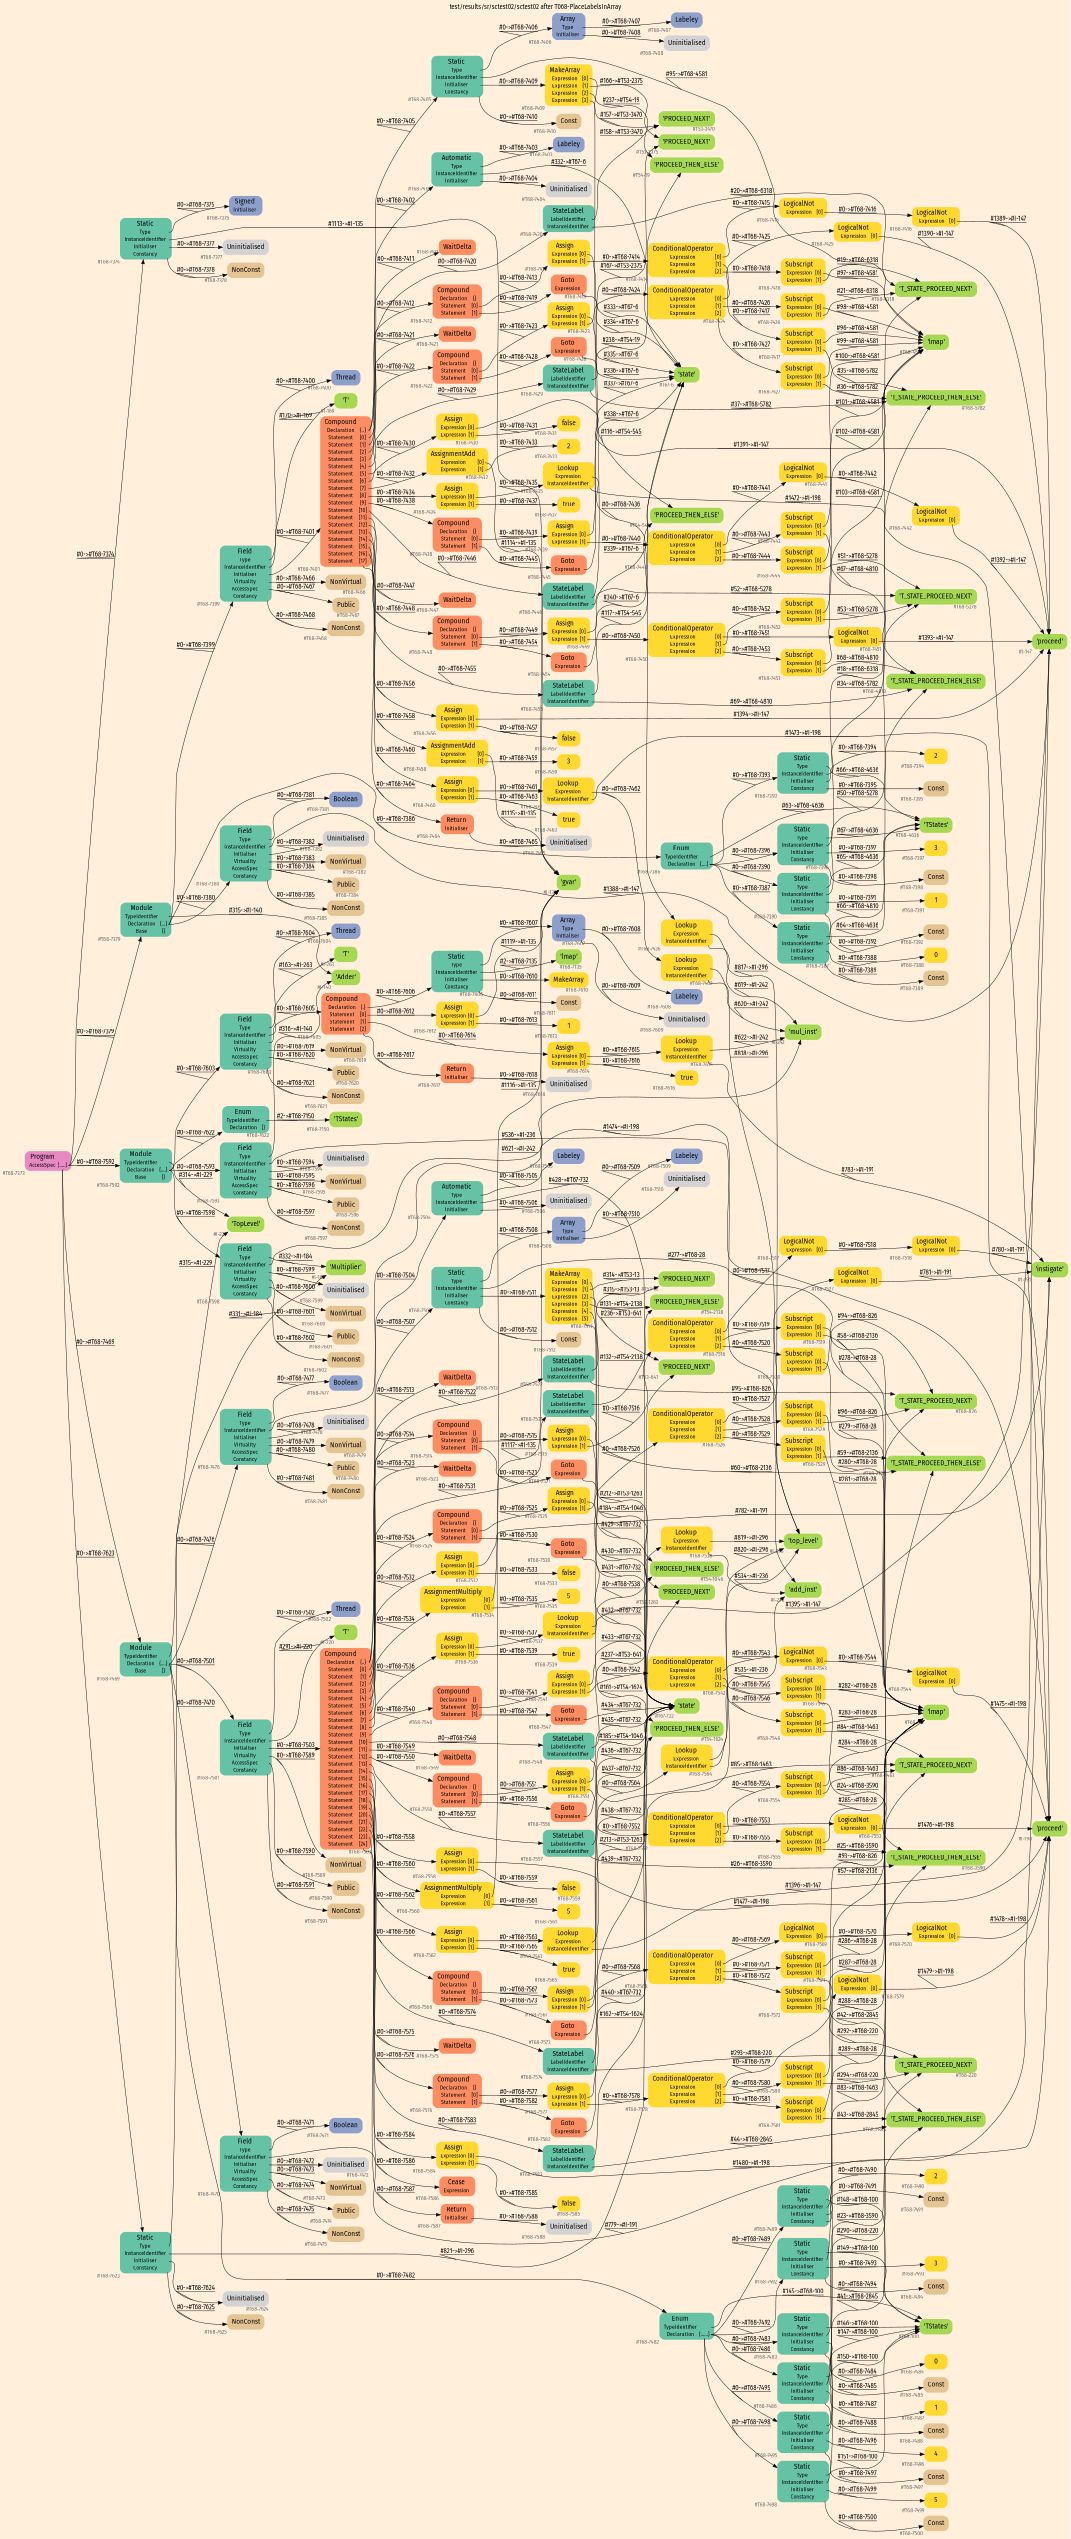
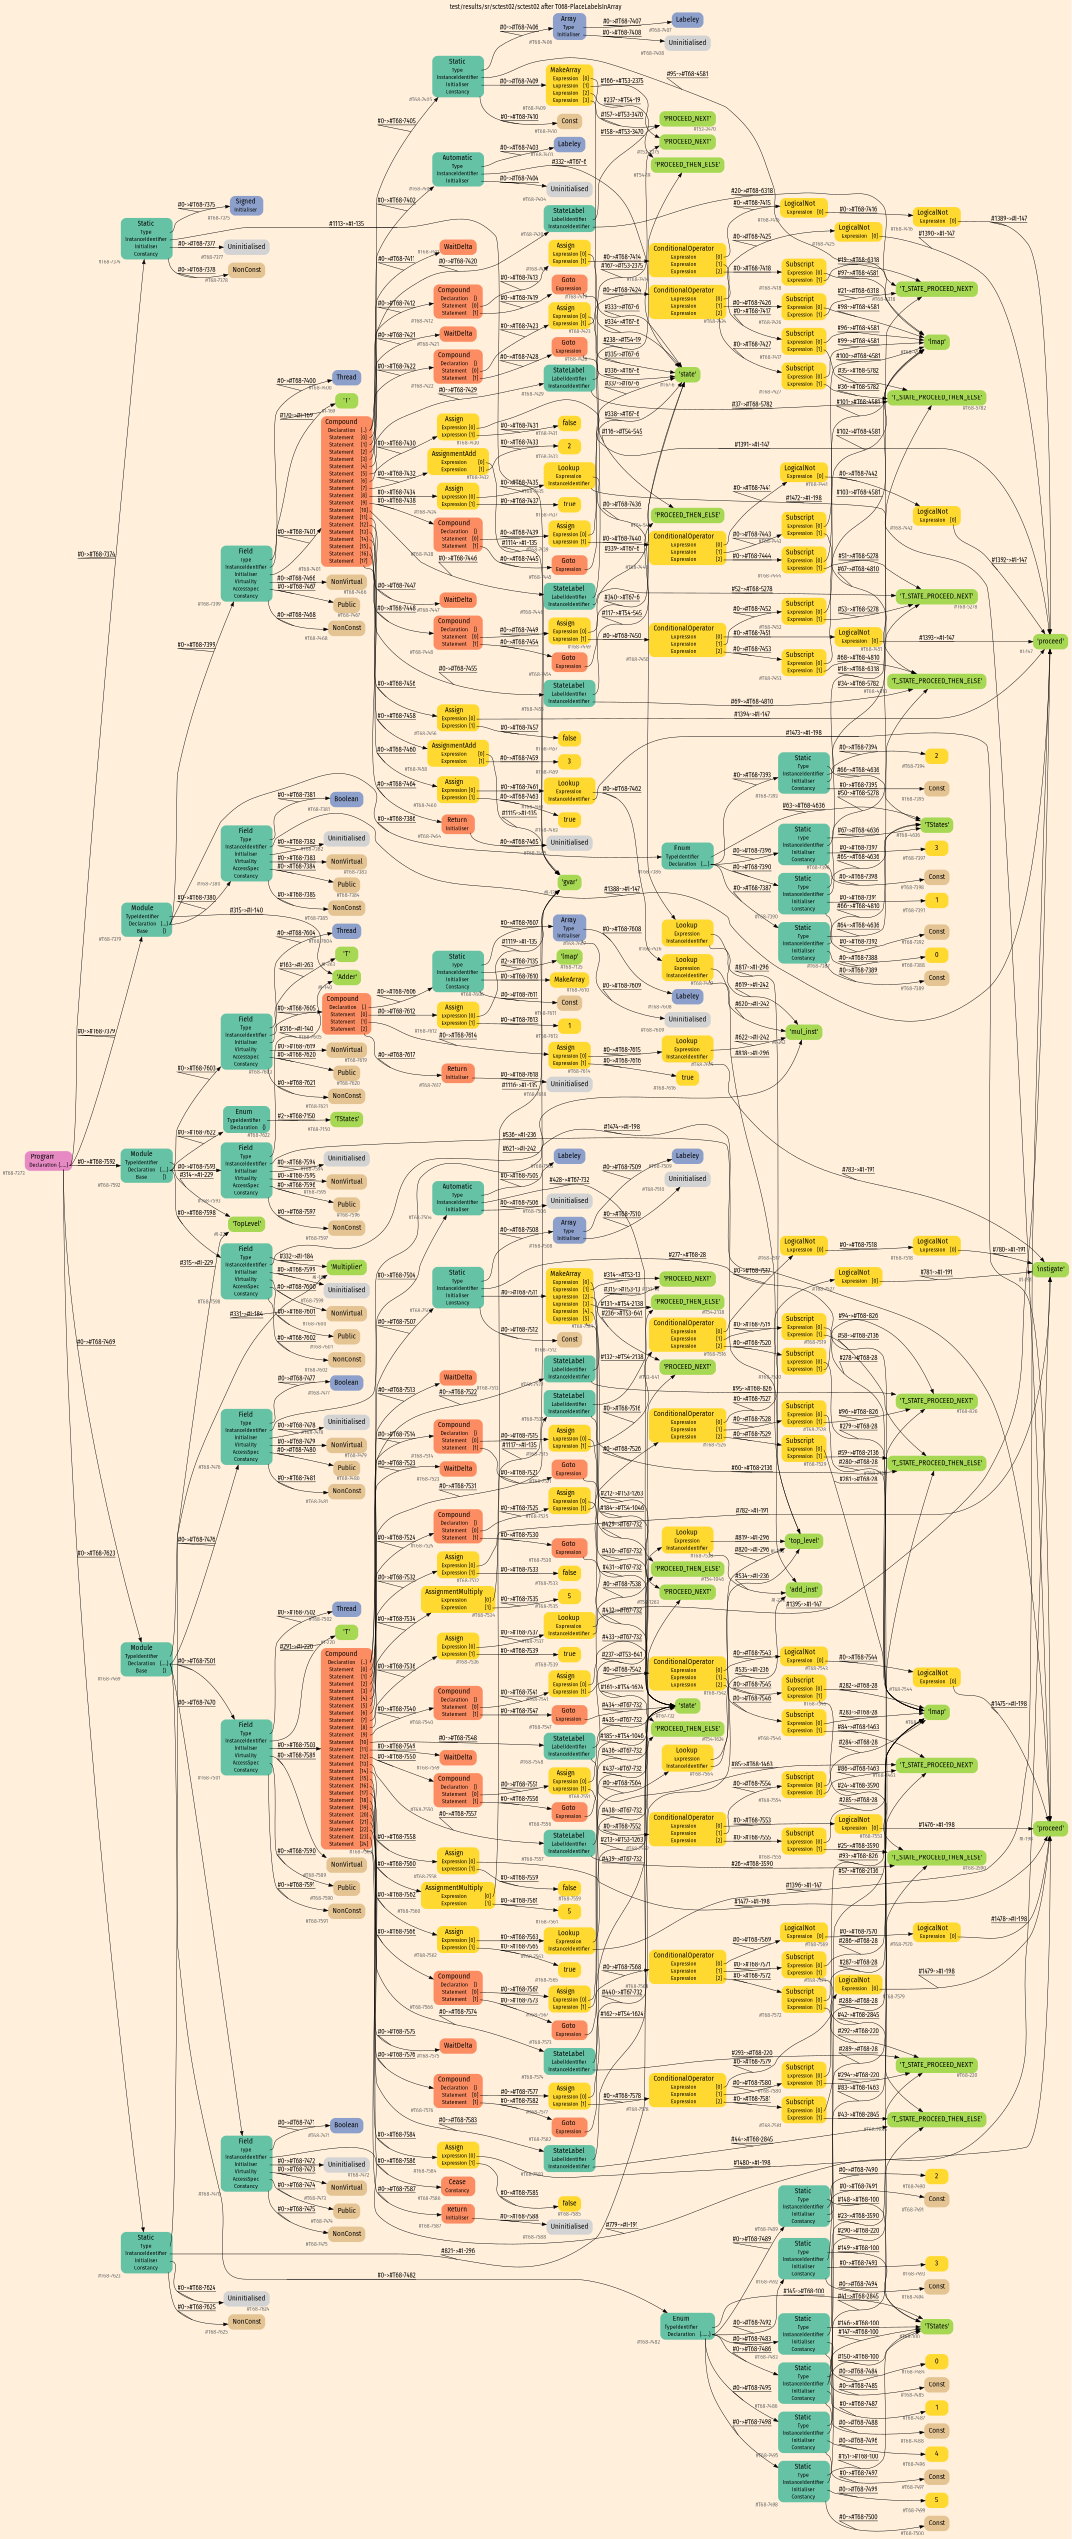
(43, 1165) -> (43, 1165)
(456, 2191) -> (457, 2191)
